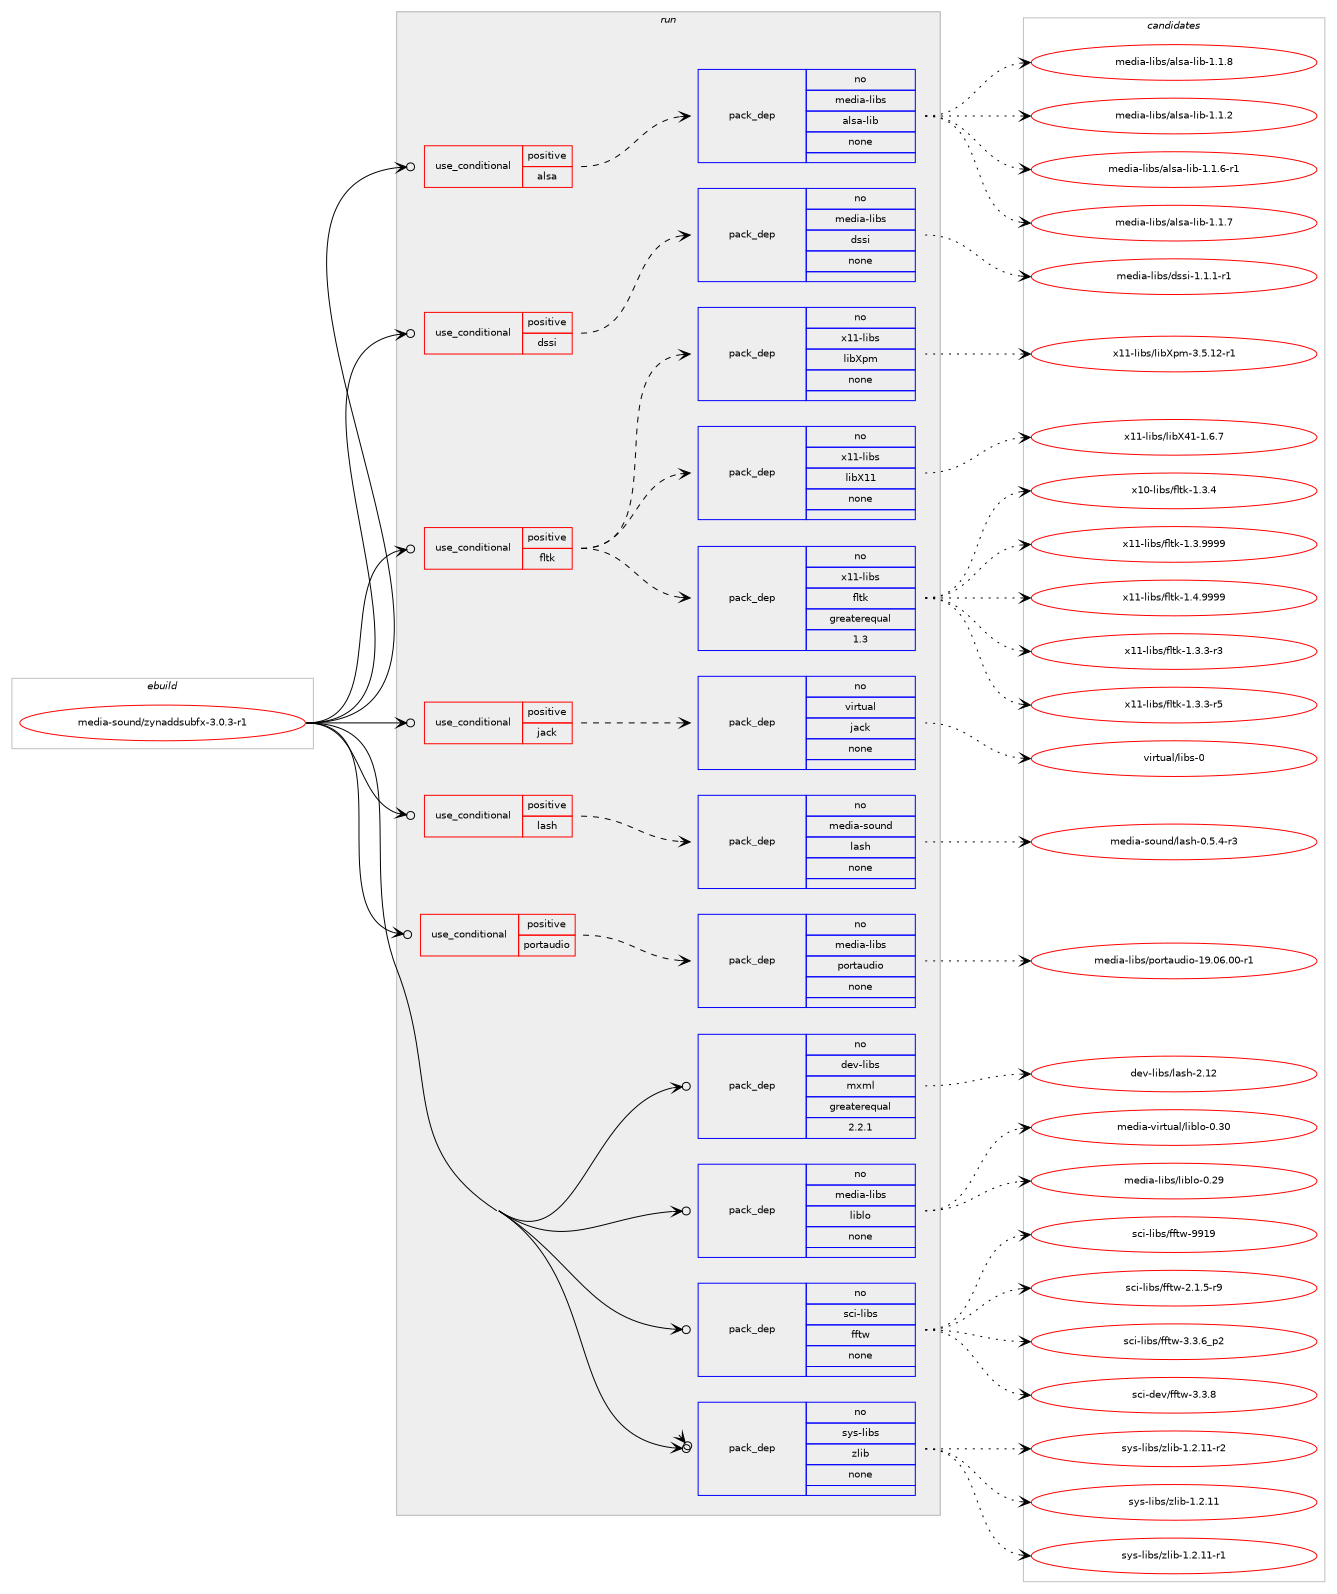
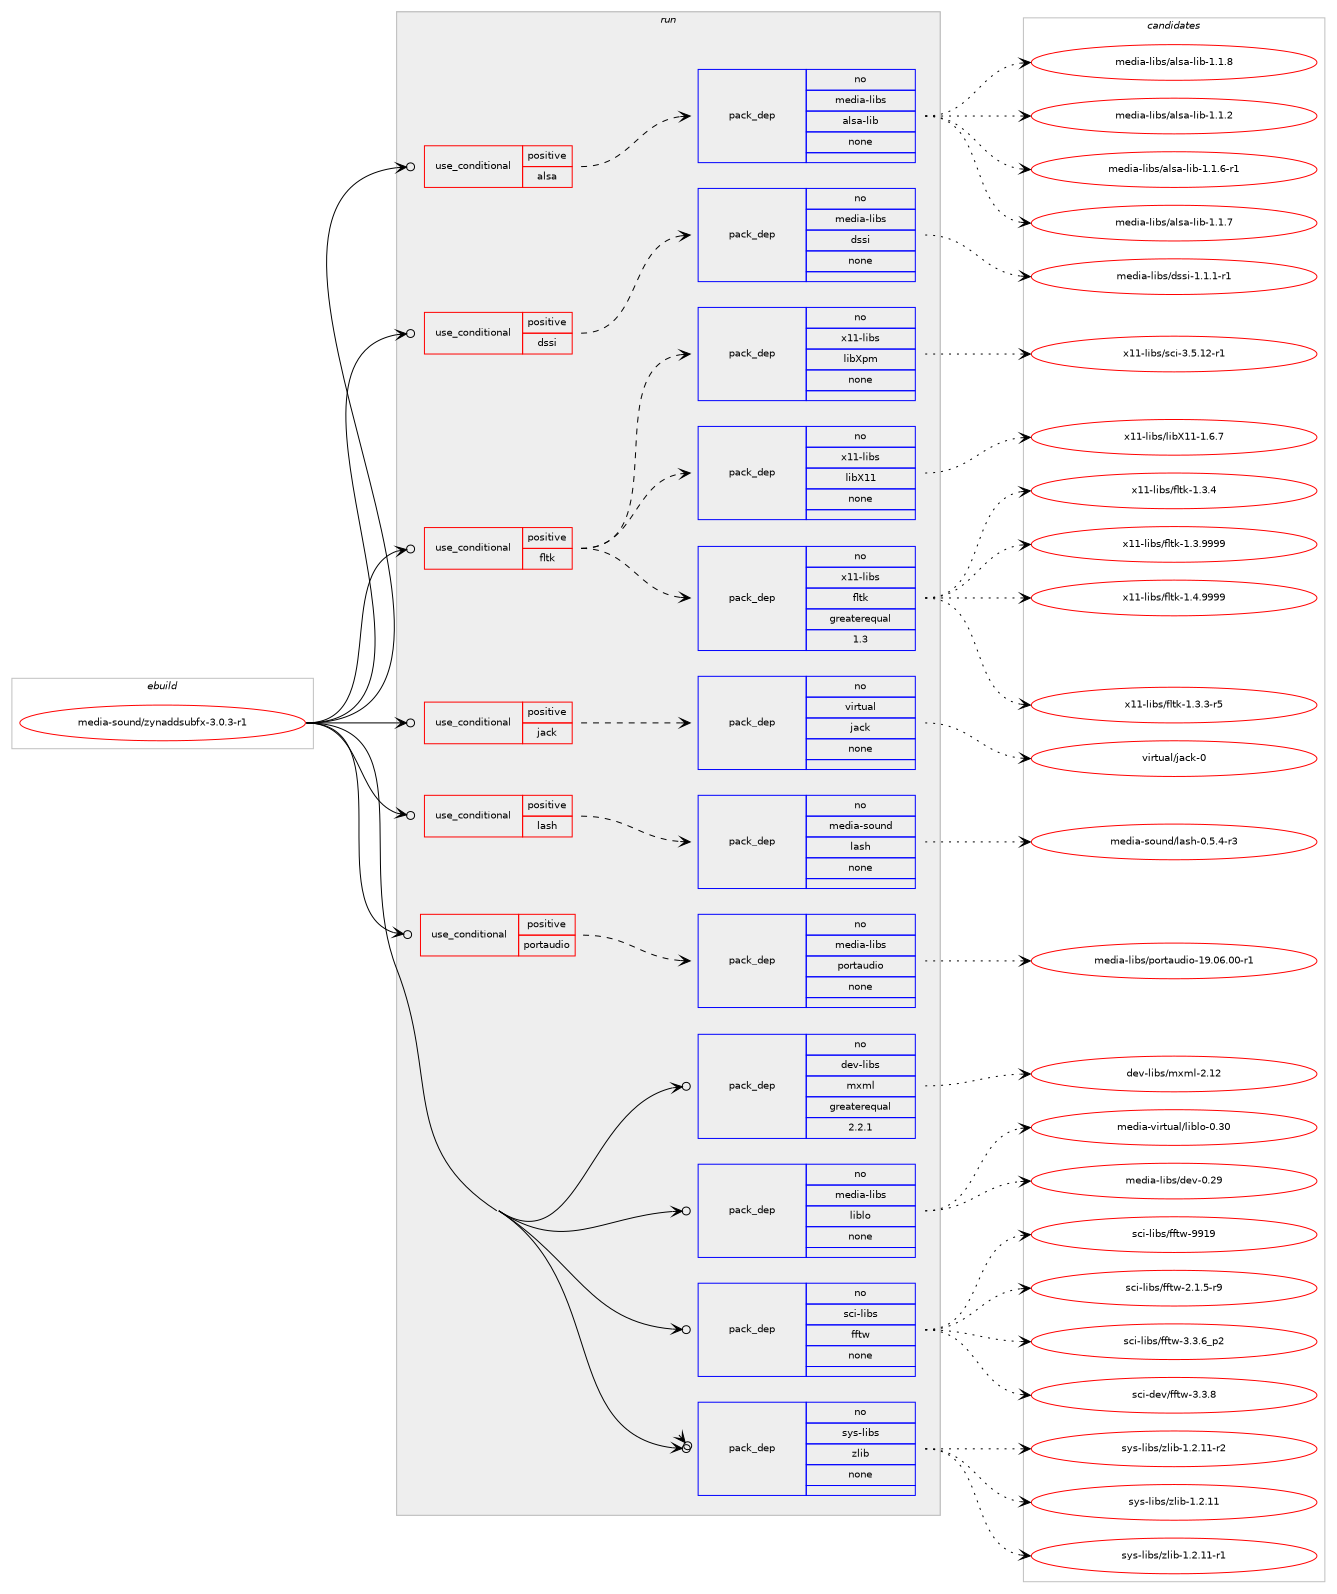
(1174, 354) -> (1174, 354)
(1174, 437) -> (1174, 437)
(1174, 491) -> (1174, 491)
(1174, 652) -> none
(1174, 759) -> (1174, 759)
(1174, 1074) -> (1174, 1074)
(1174, 1181) -> (1174, 1181)
